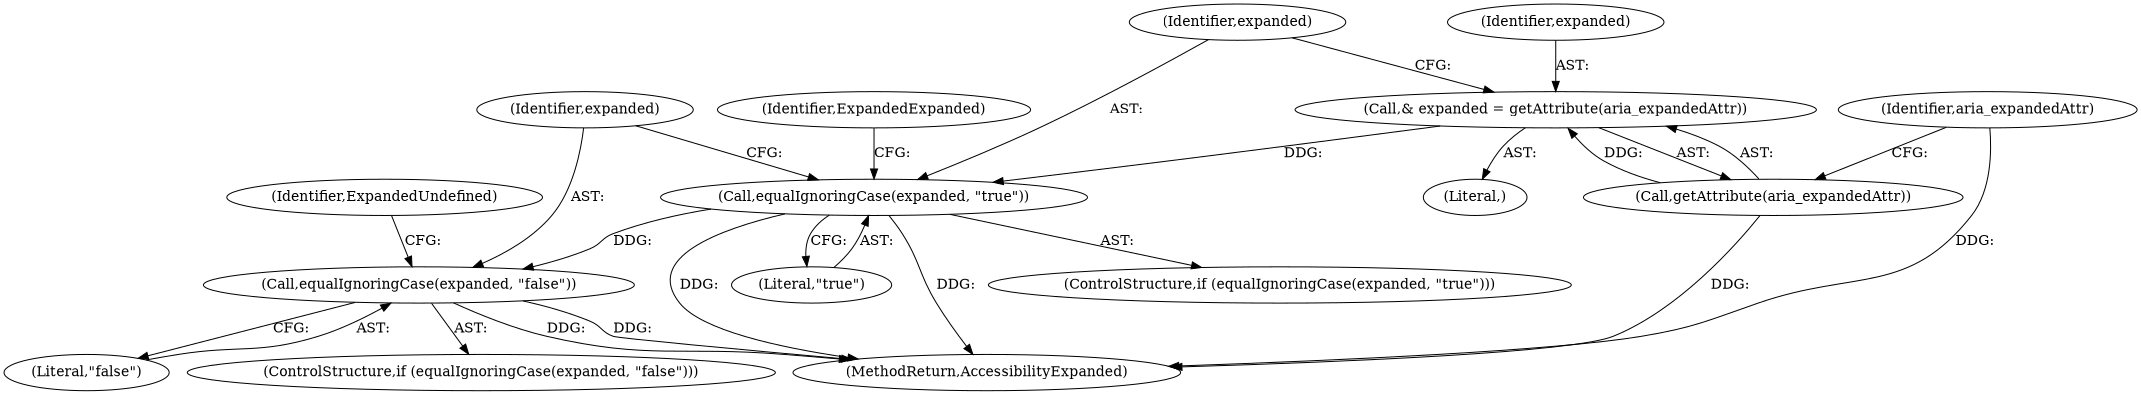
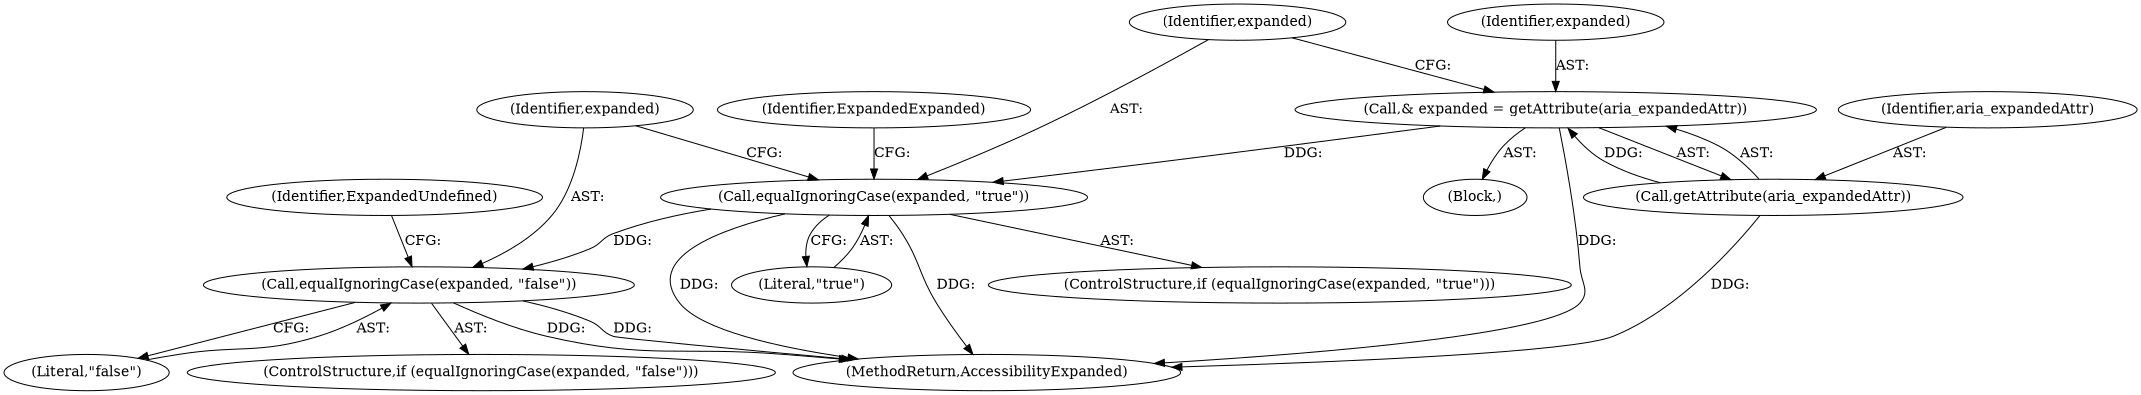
(1912, 154) -> (1912, 154)
(1475, 197) -> (1475, 197)
(1635, 337) -> (1464, 335)
